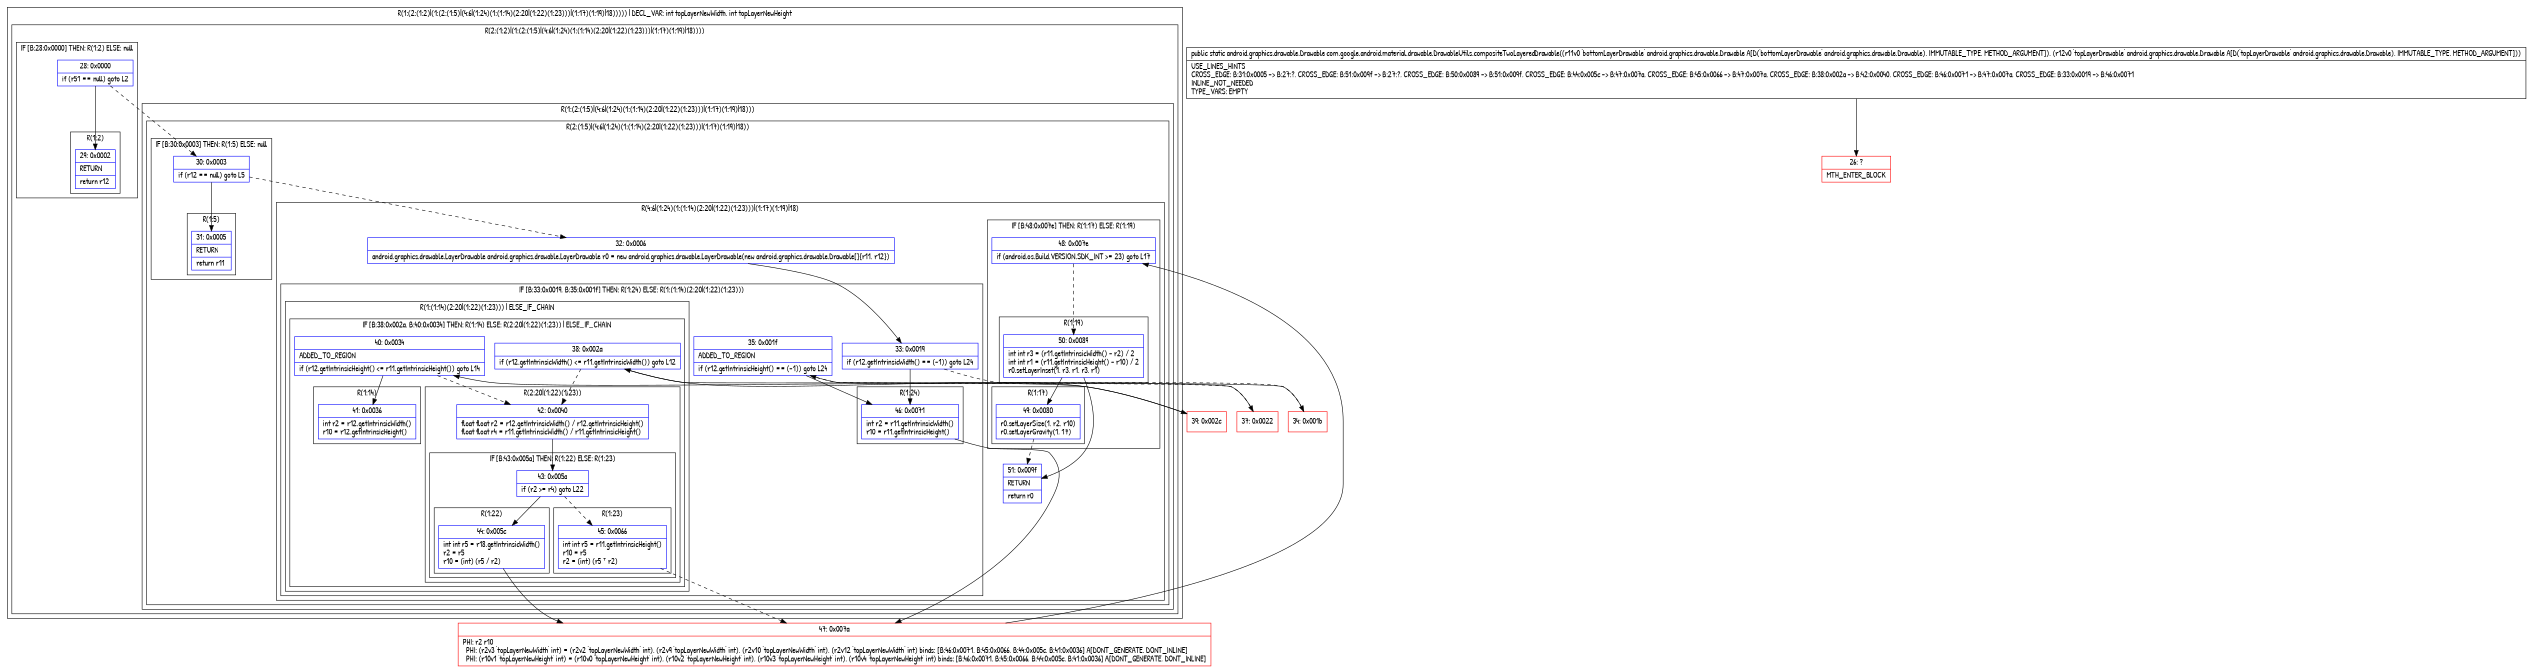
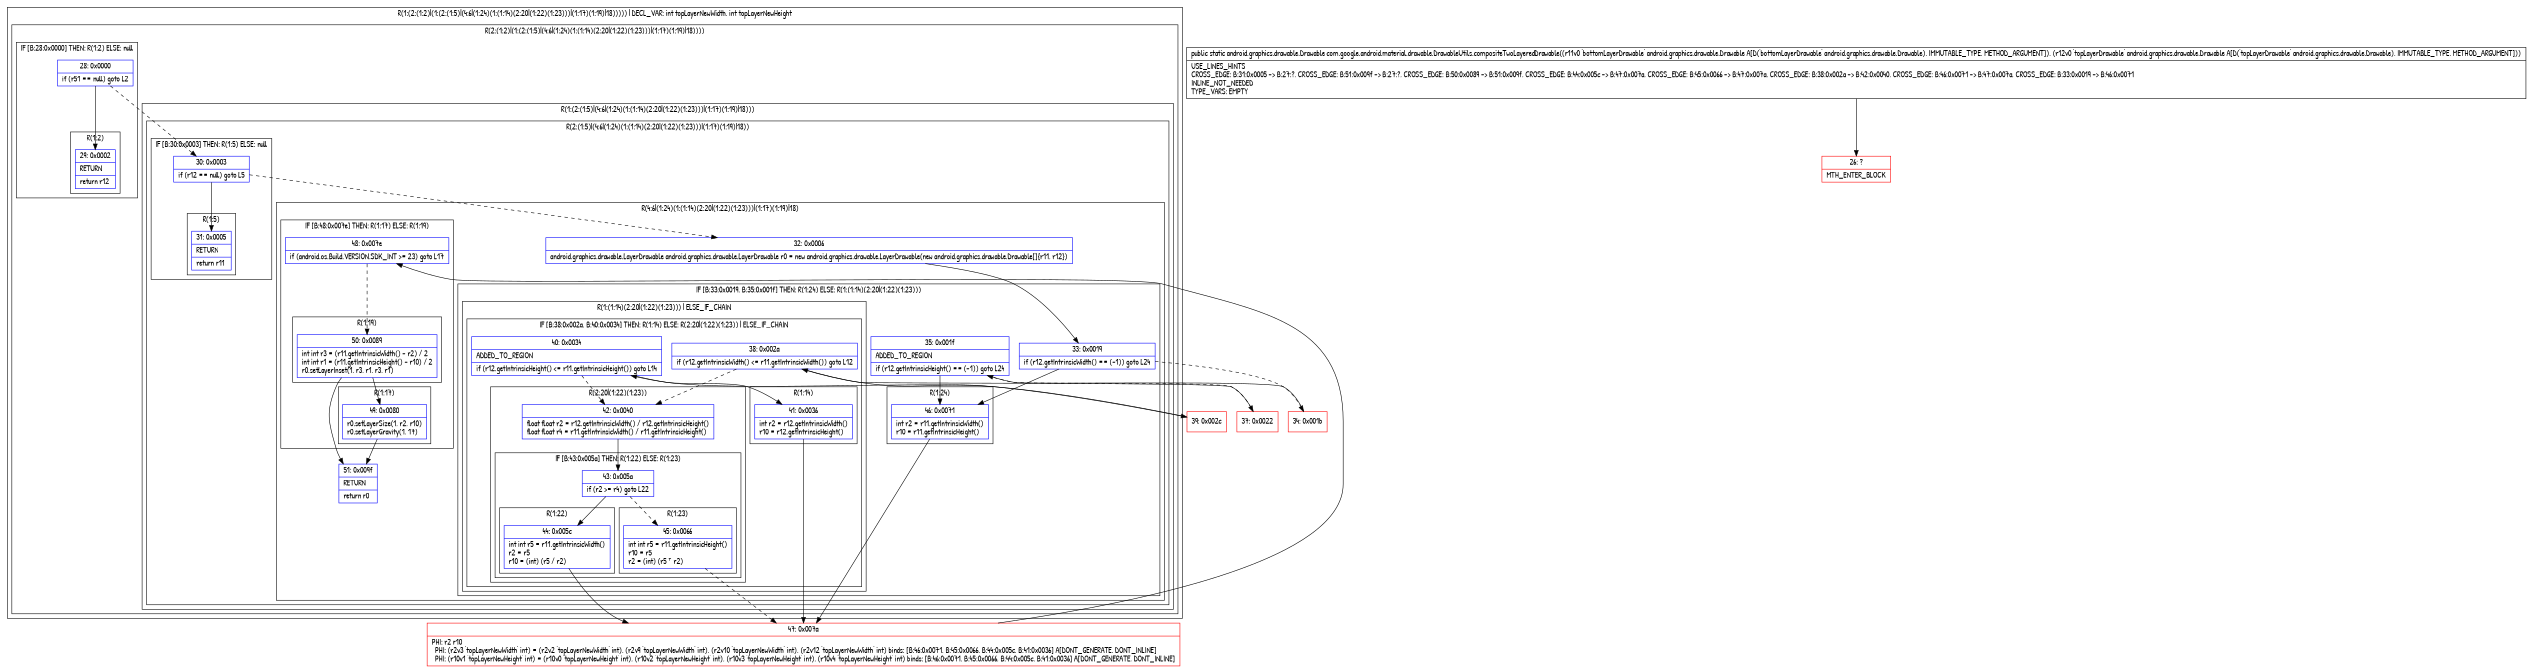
(1030, 453) -> (372, 452)
none -> (804, 528)
(492, 545) -> (557, 545)
